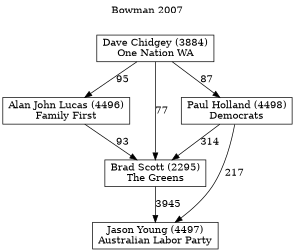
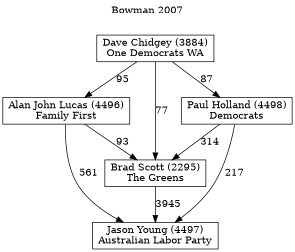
(155, 48) -> (155, 48)
none -> (75, 180)
